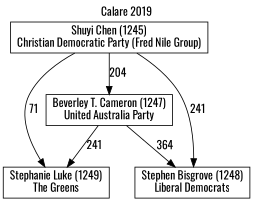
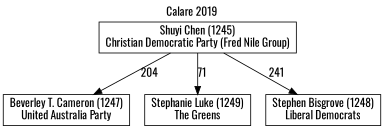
(85, 143) -> none
(148, 144) -> none
